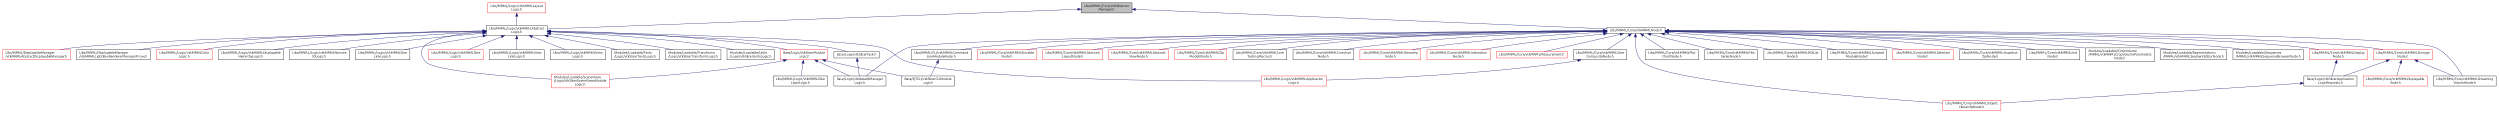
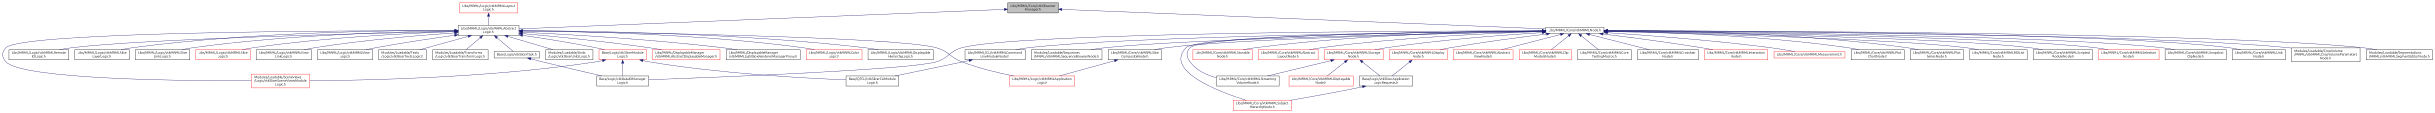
(1390, 55) -> none
(802, 70) -> (288, 34)
